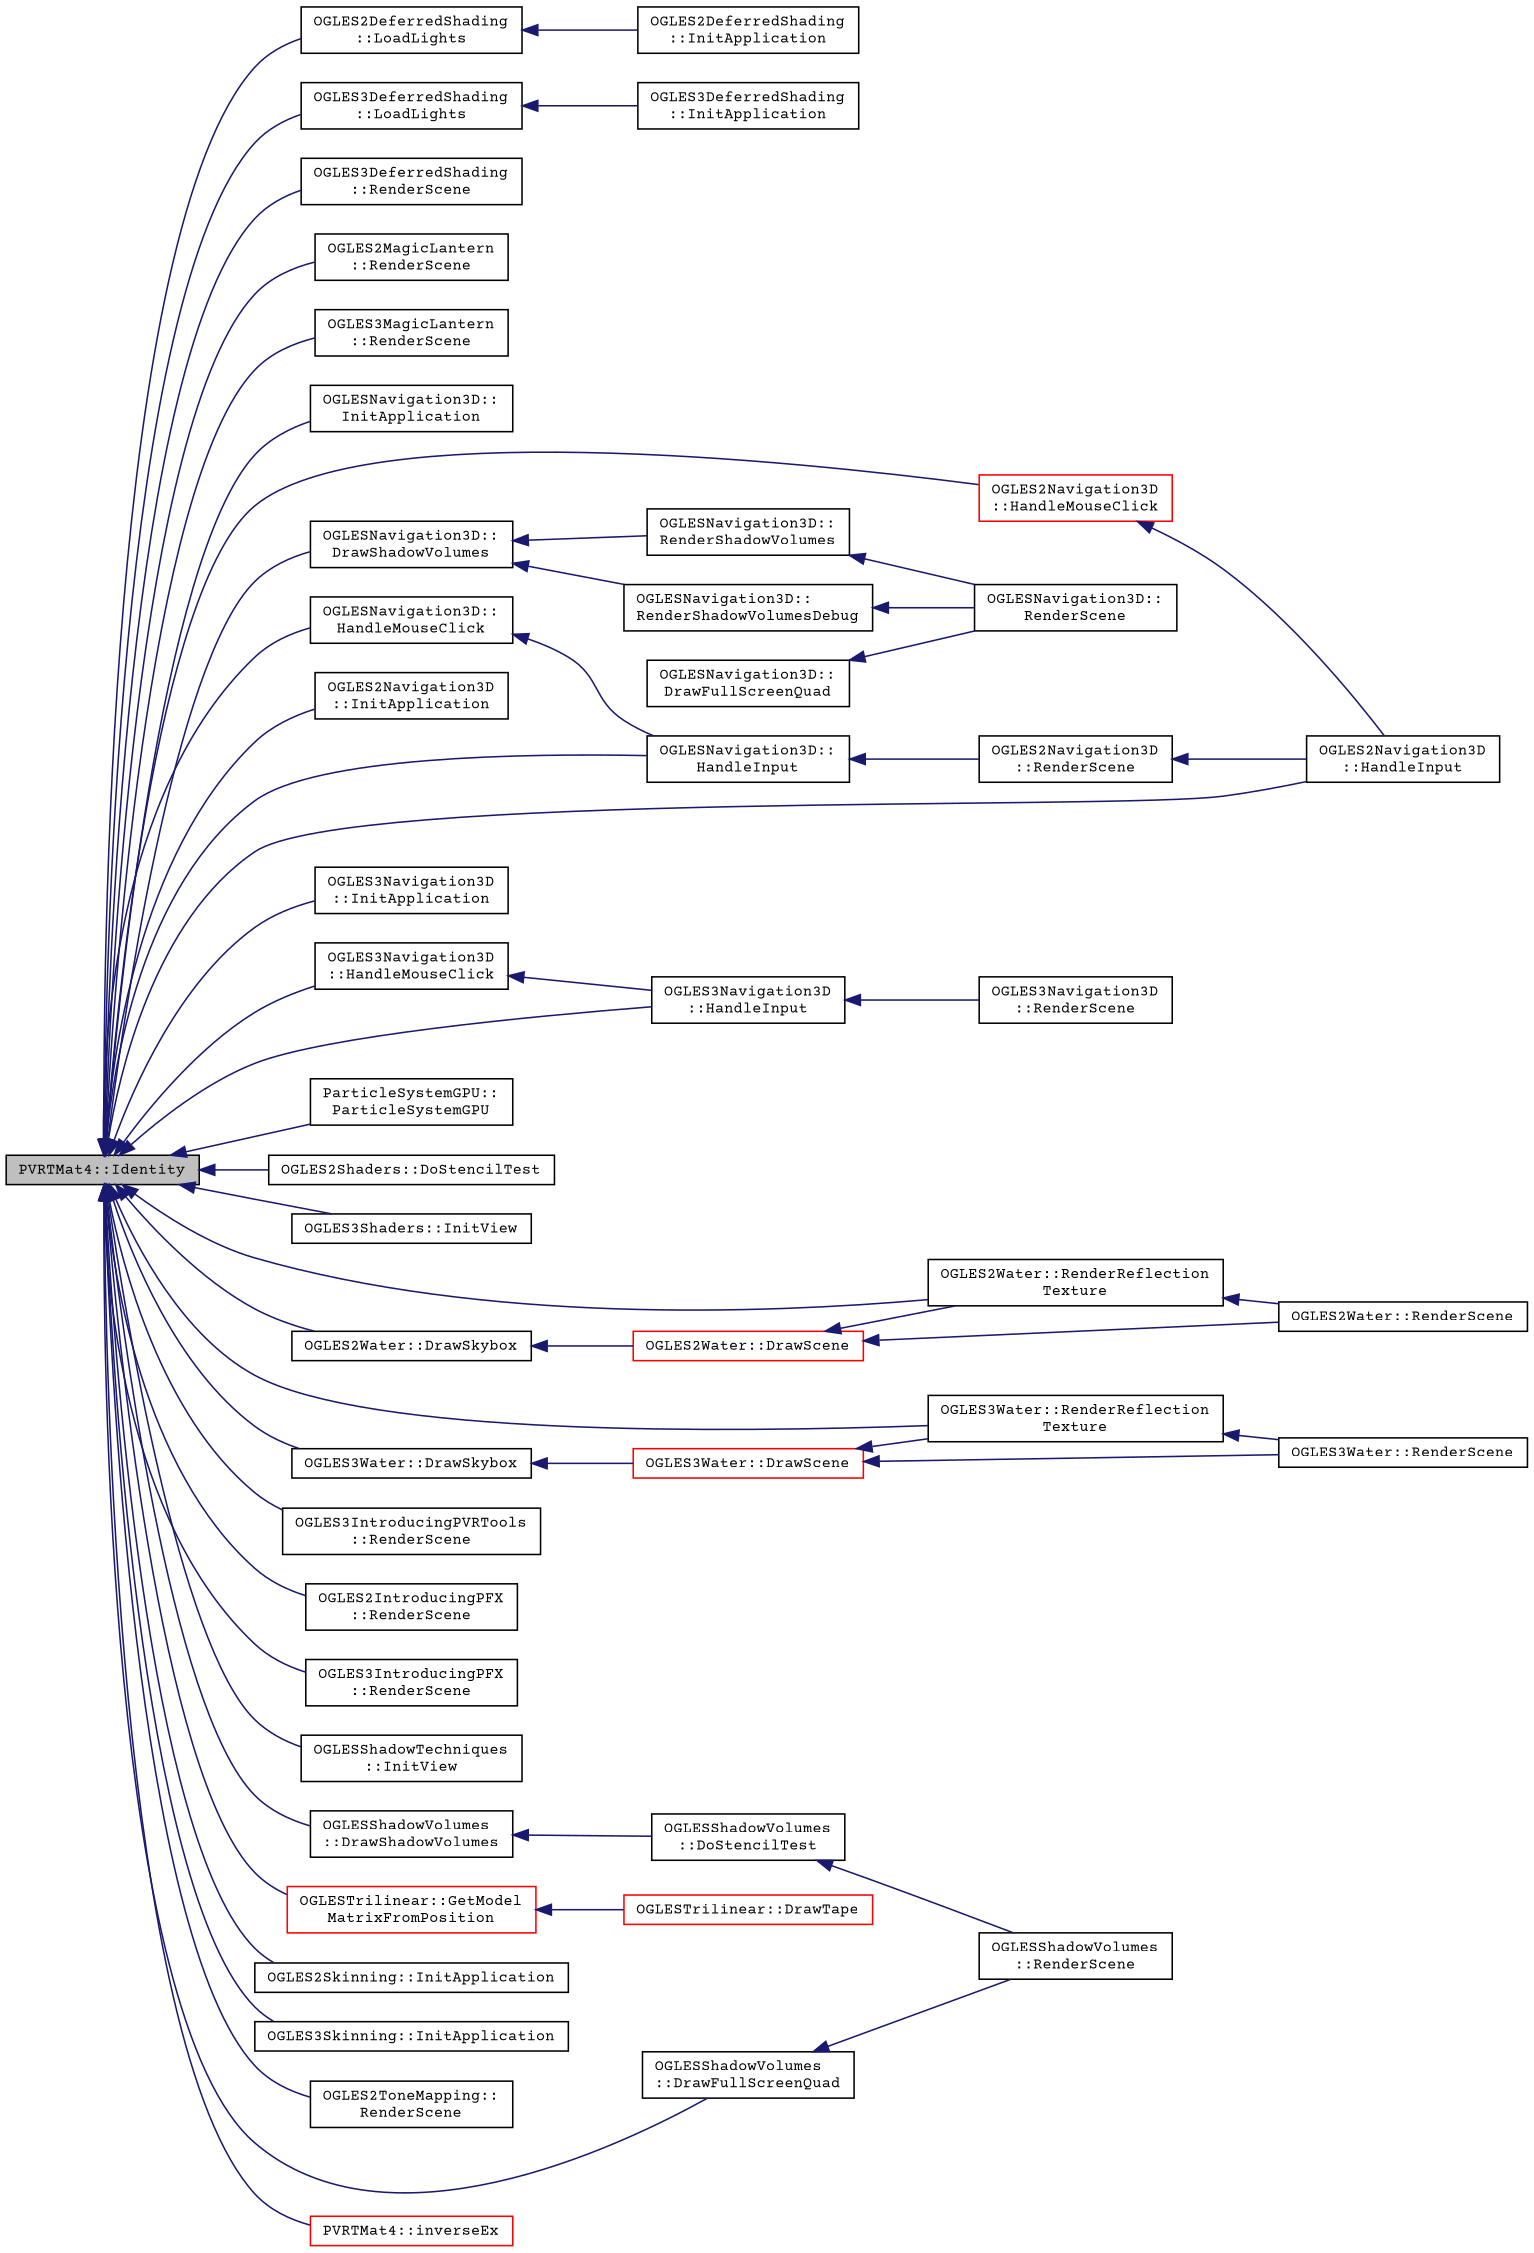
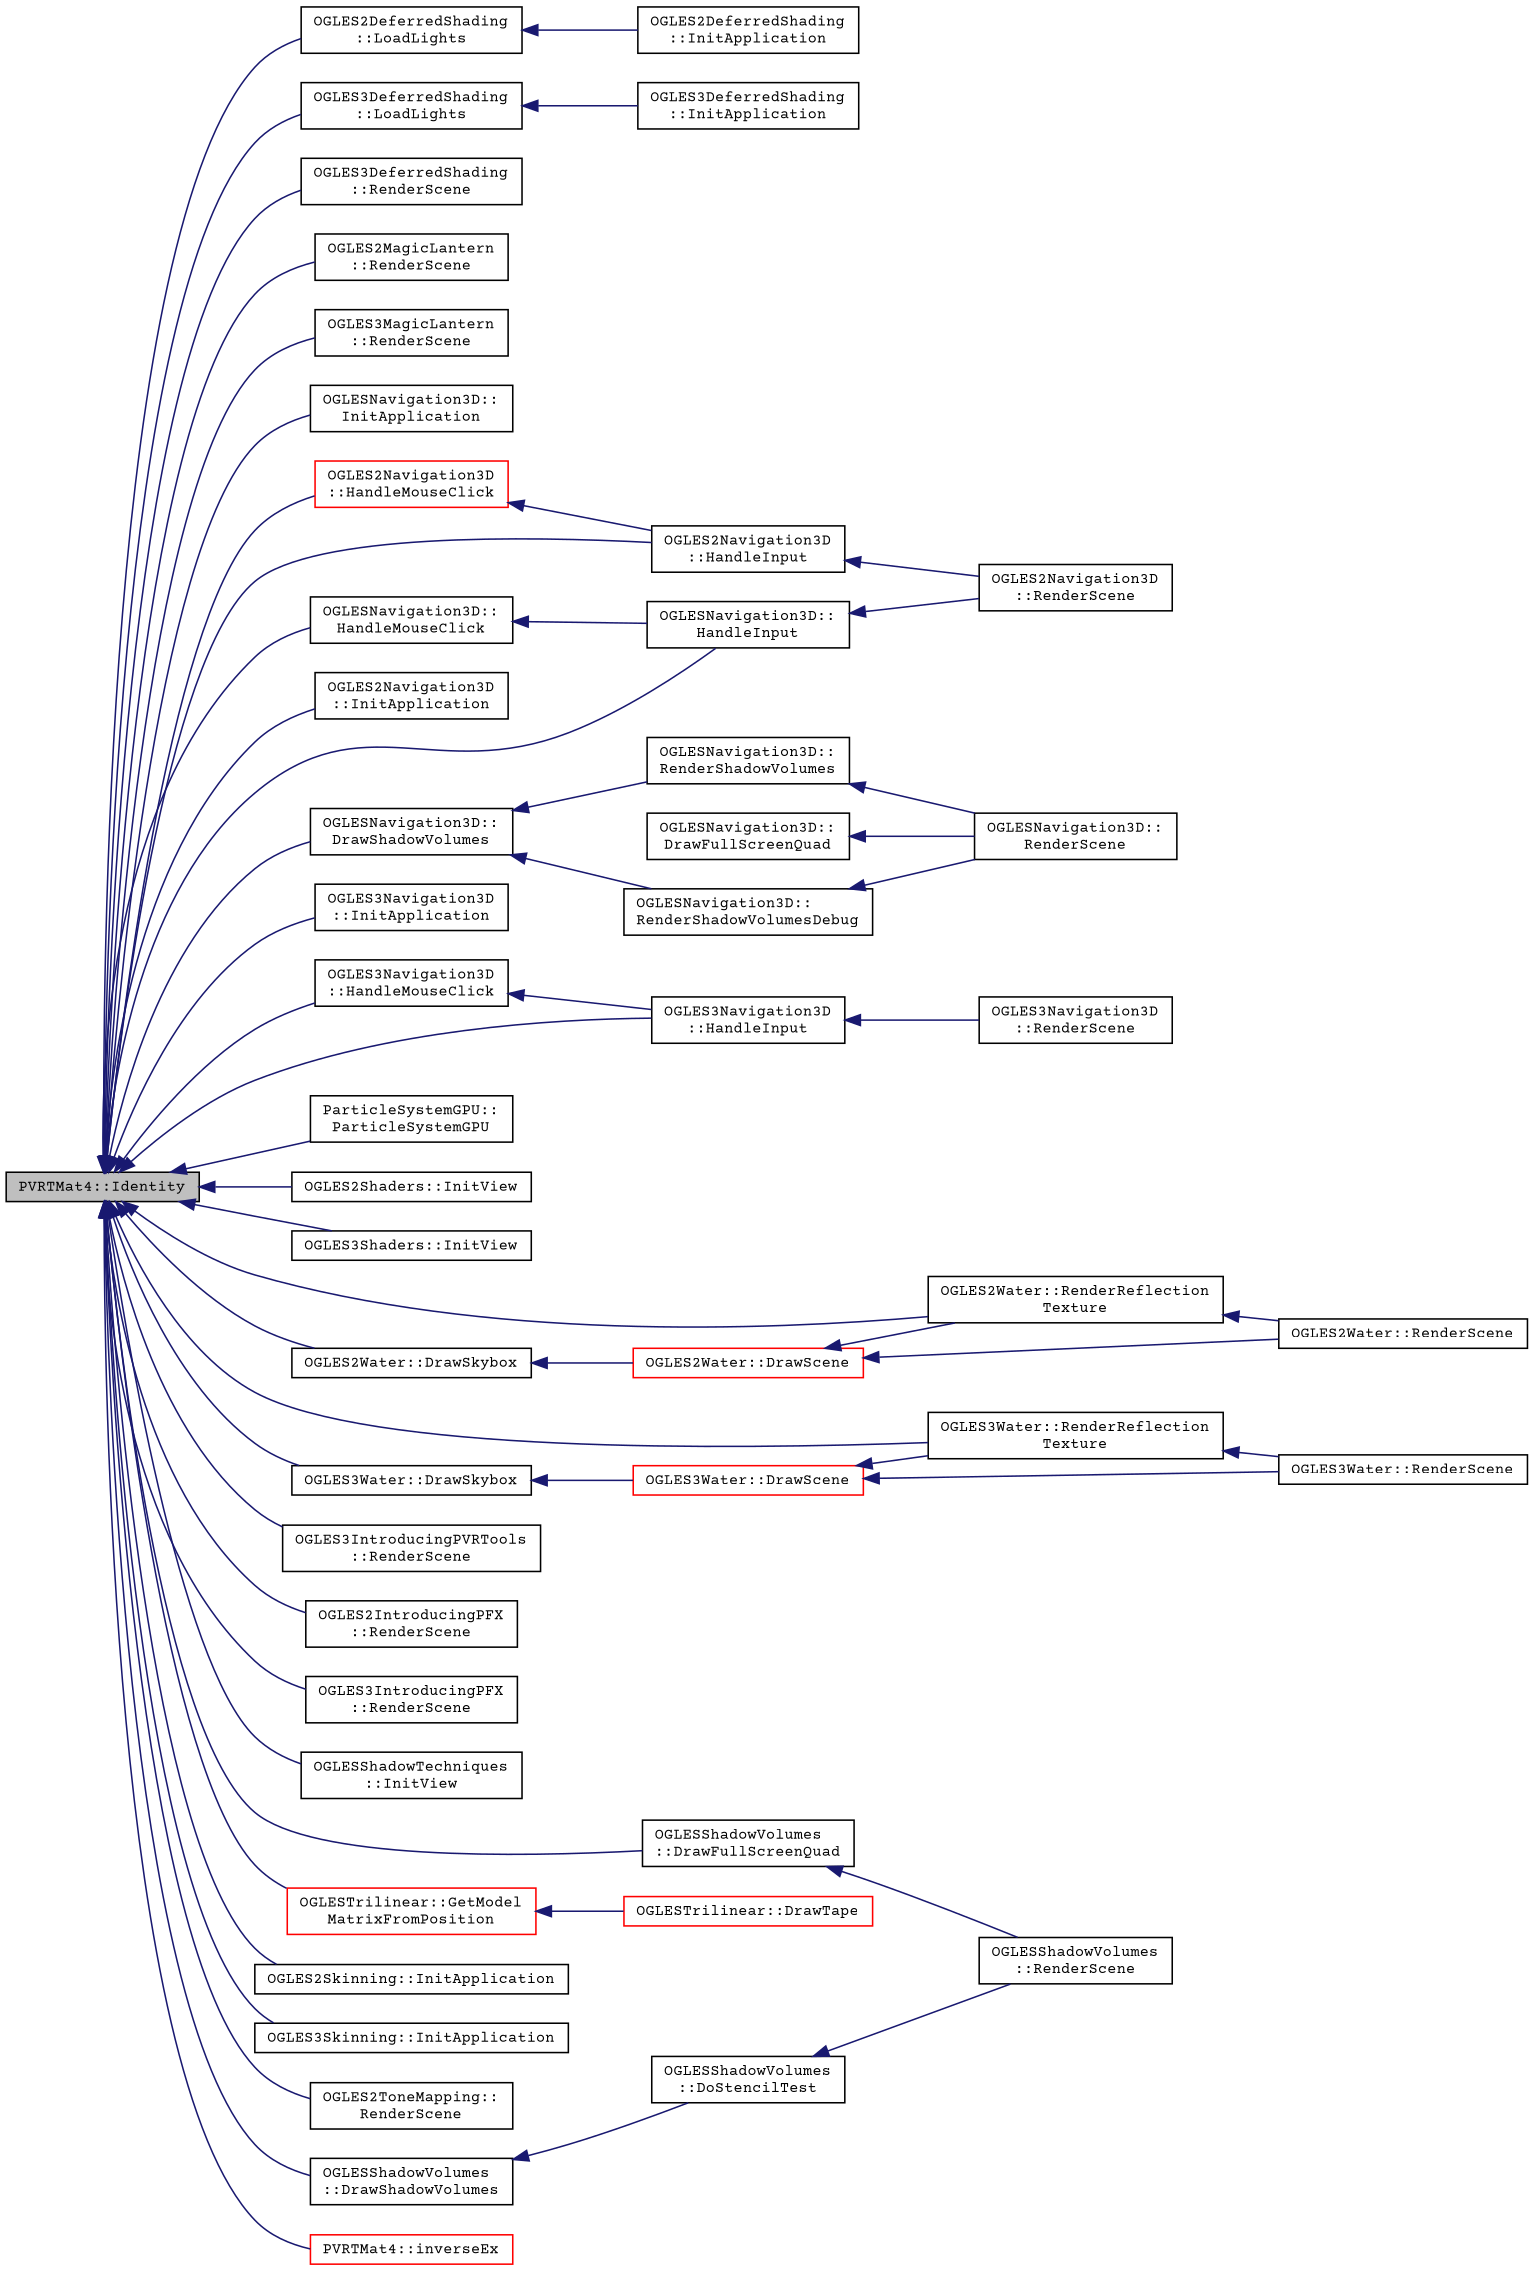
(1247, 759) -> (920, 569)
(412, 1170) -> (412, 1187)
